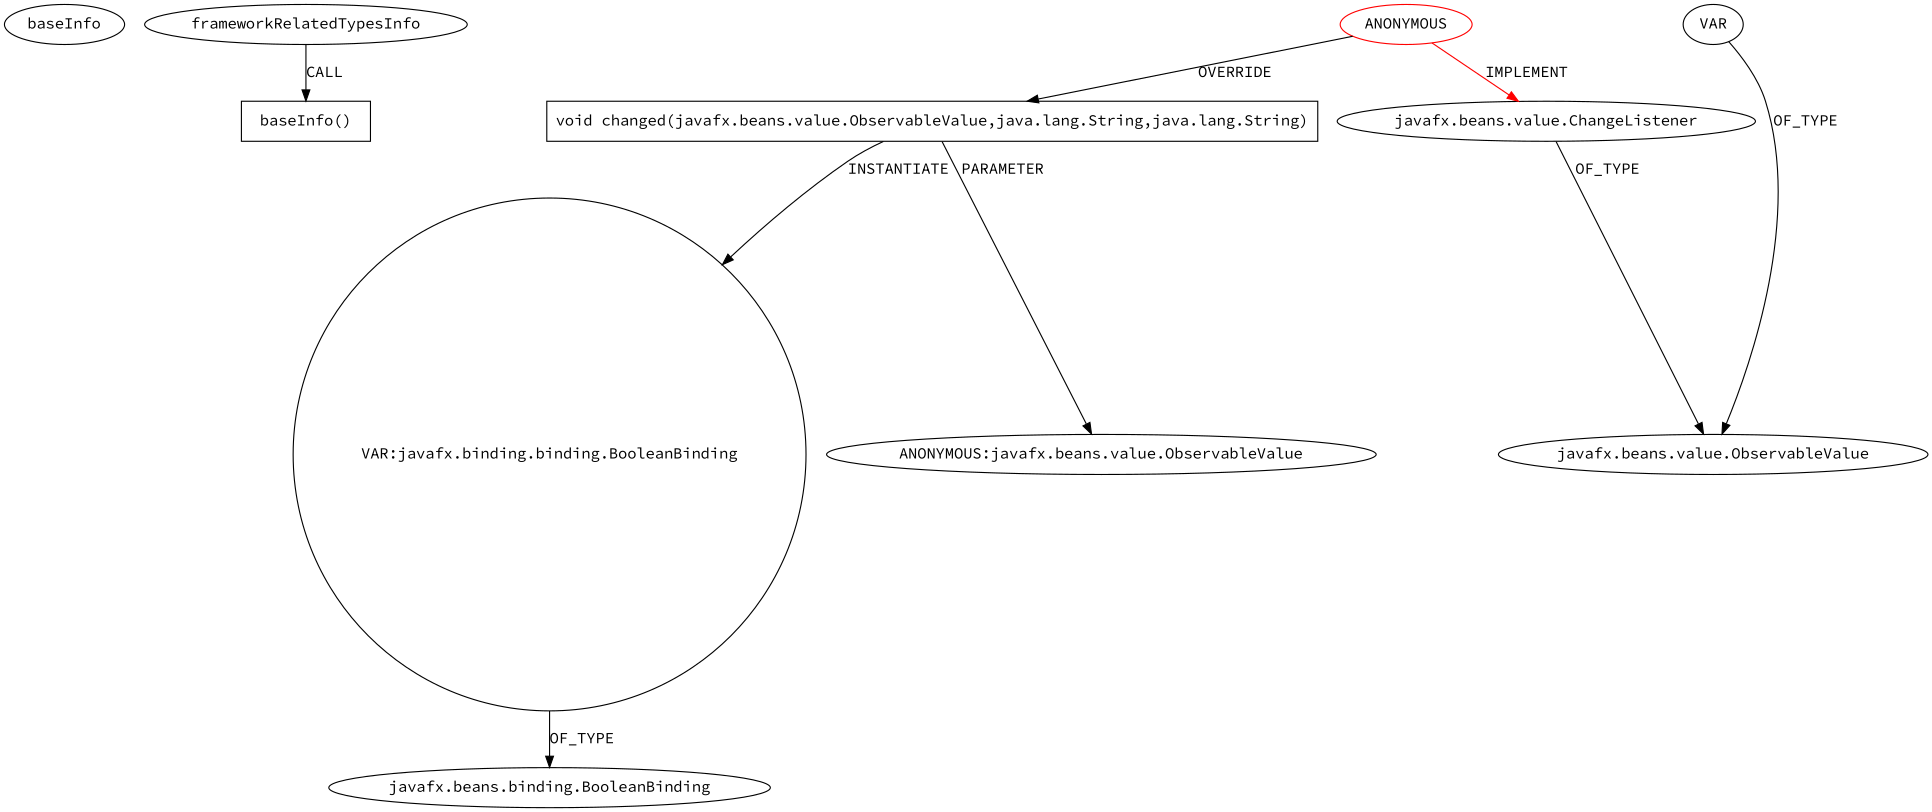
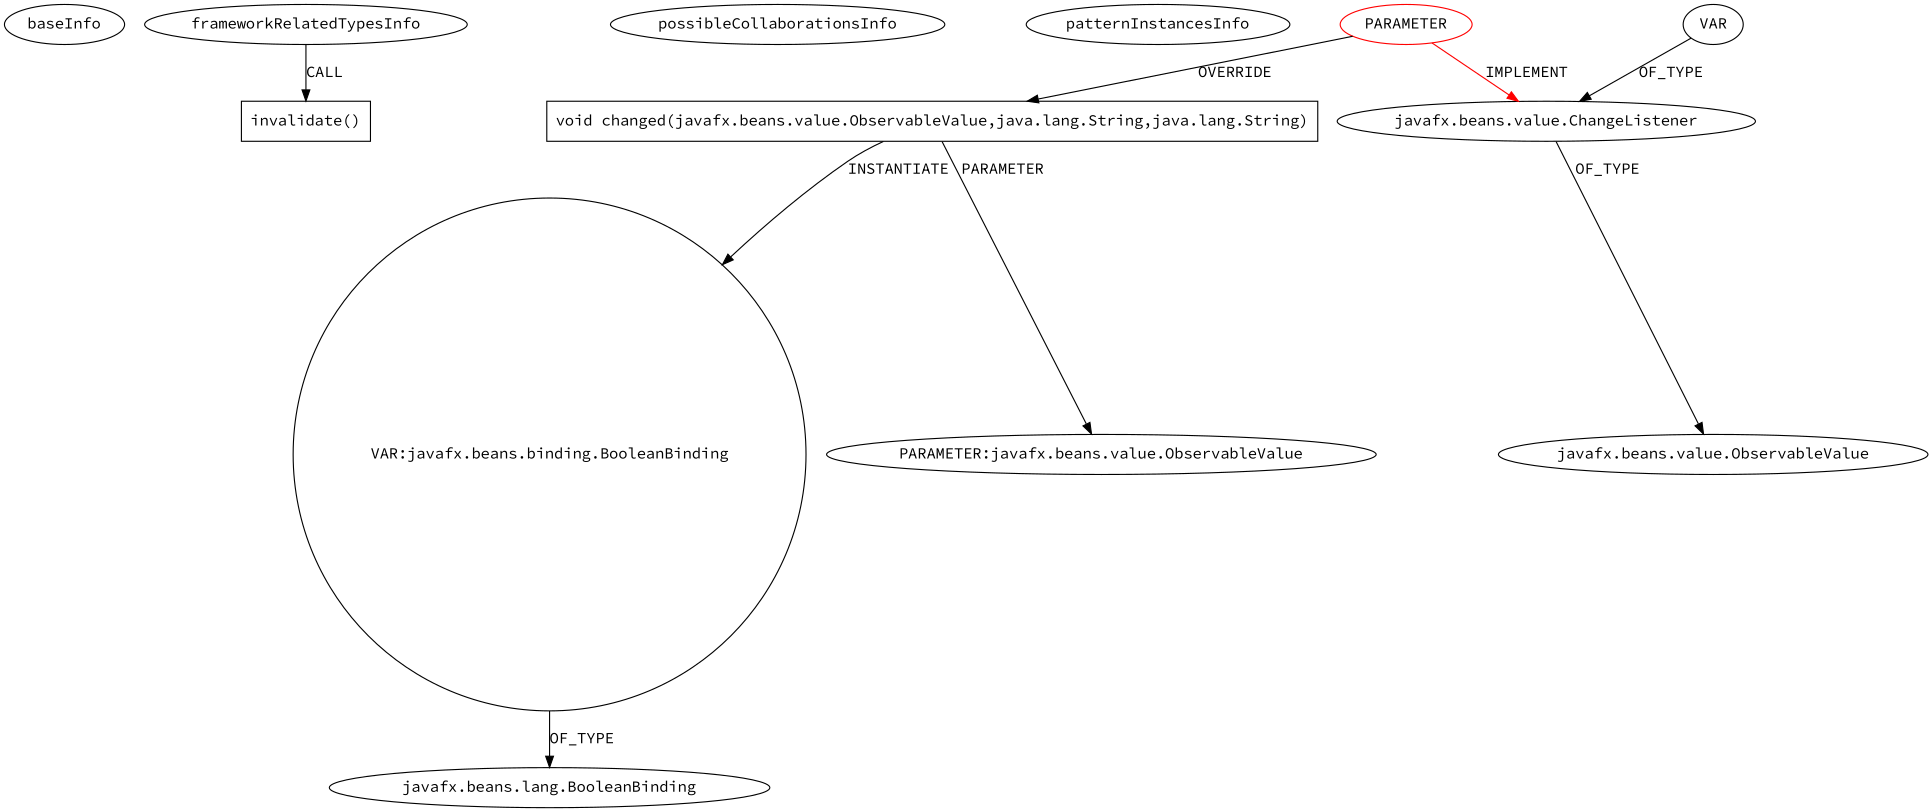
none -> (778, 24)
none -> (1158, 24)
(1406, 24) -> (1406, 24)
(306, 121) -> (306, 121)
(1776, 230) -> (1640, 67)
(550, 454) -> (550, 454)
(1101, 454) -> (1101, 454)
(550, 788) -> (550, 788)
